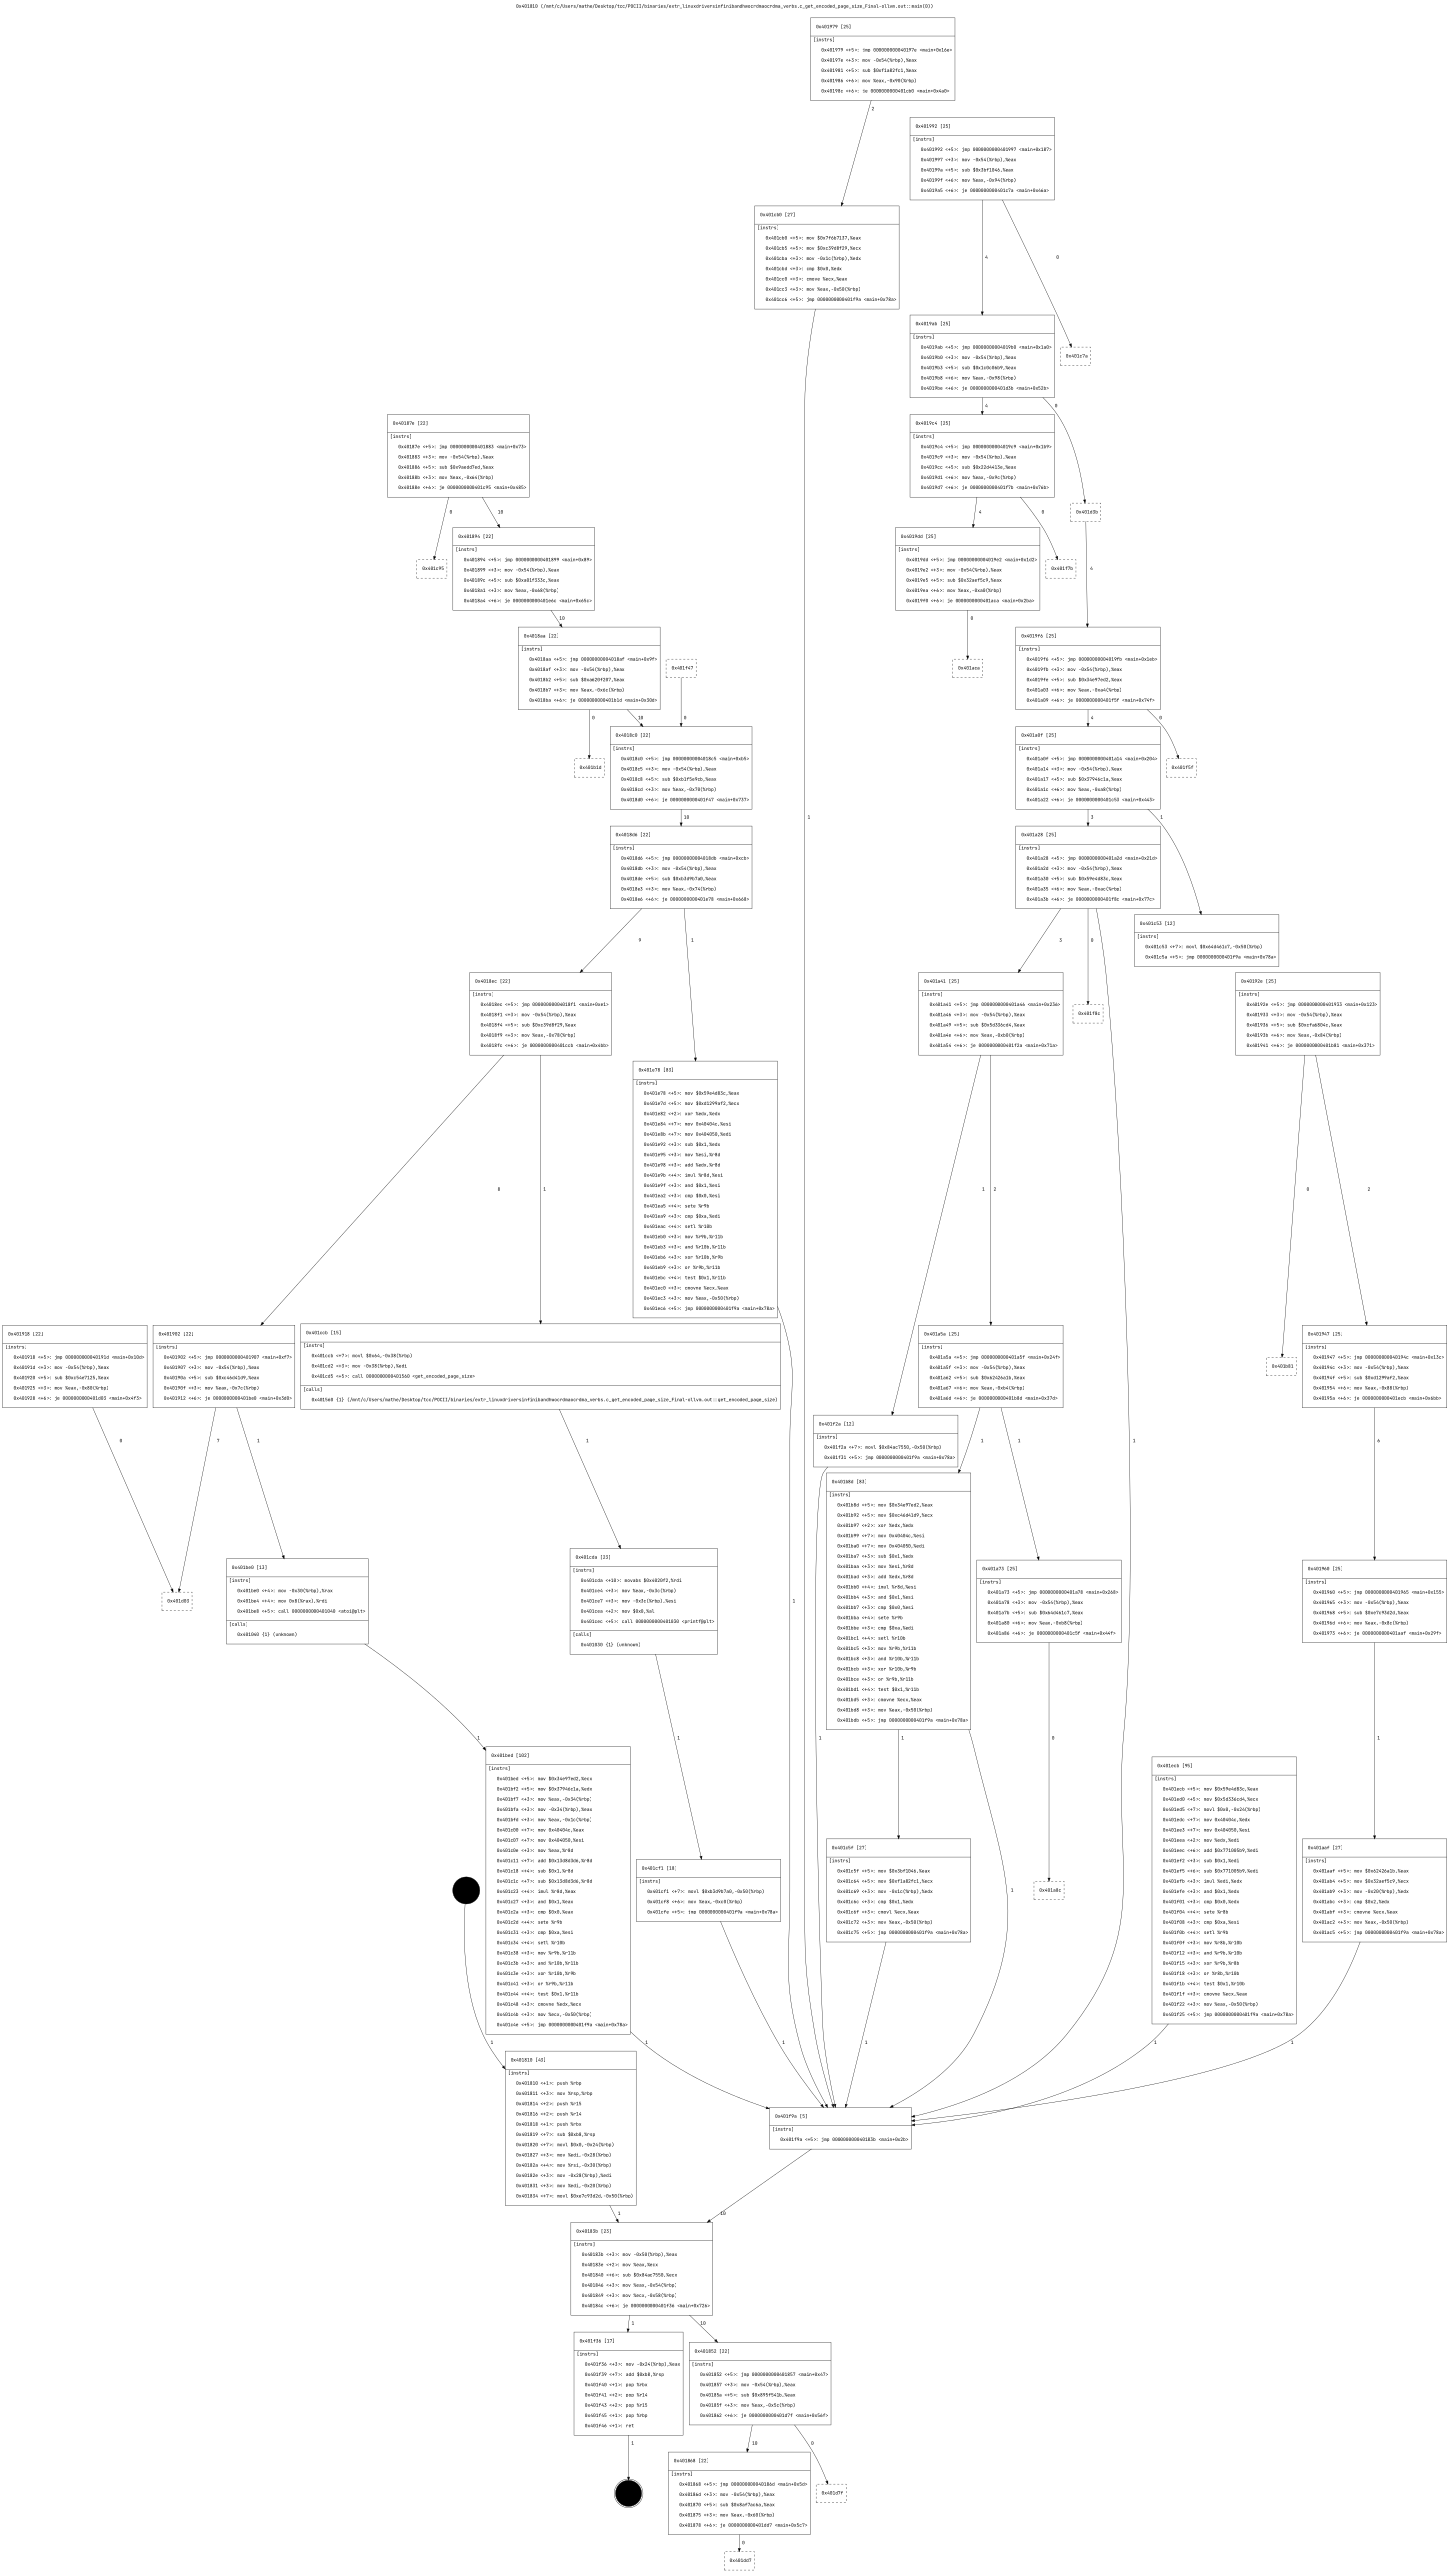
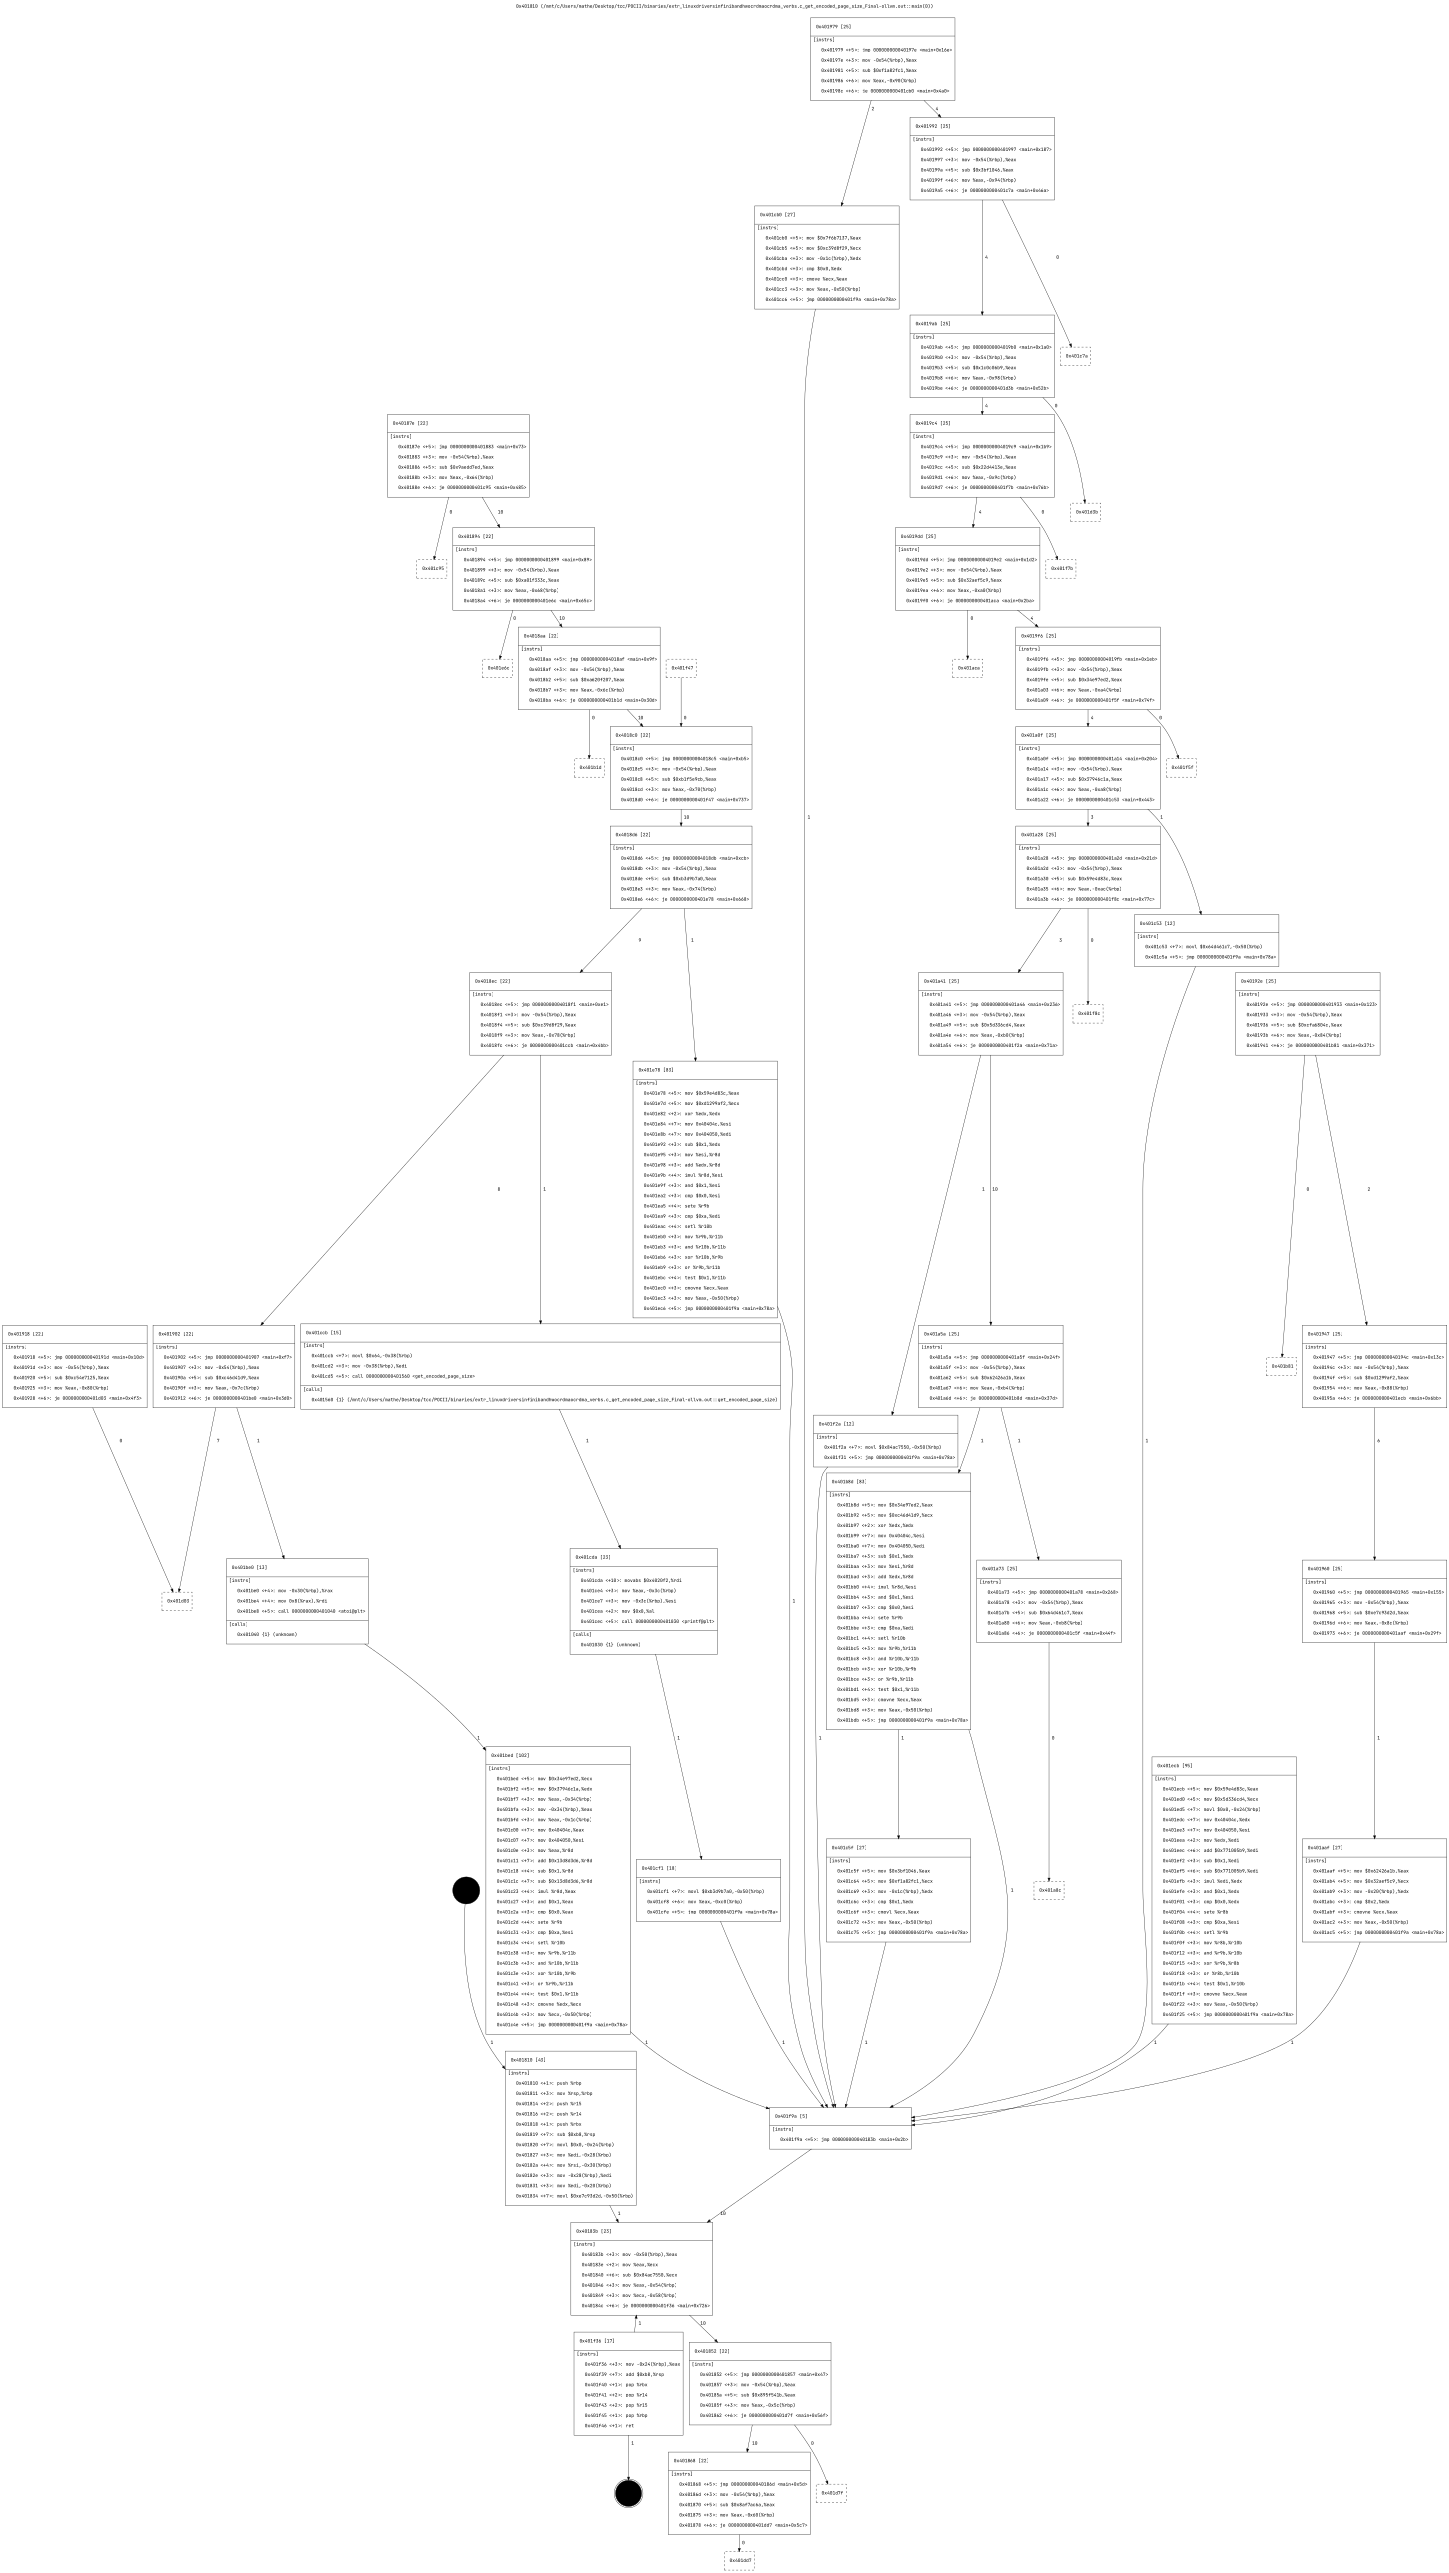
none -> (931, 108)
(1087, 573) -> (1027, 618)
none -> (497, 668)
(994, 1190) -> (994, 1190)
(1130, 1566) -> (1143, 1620)
(629, 2322) -> (635, 2325)
